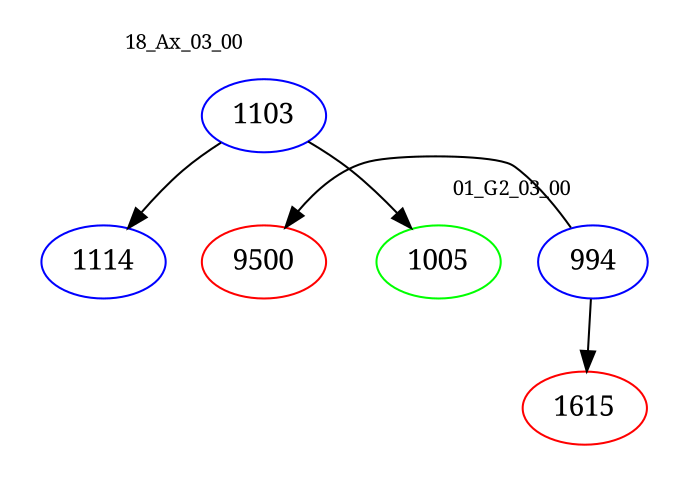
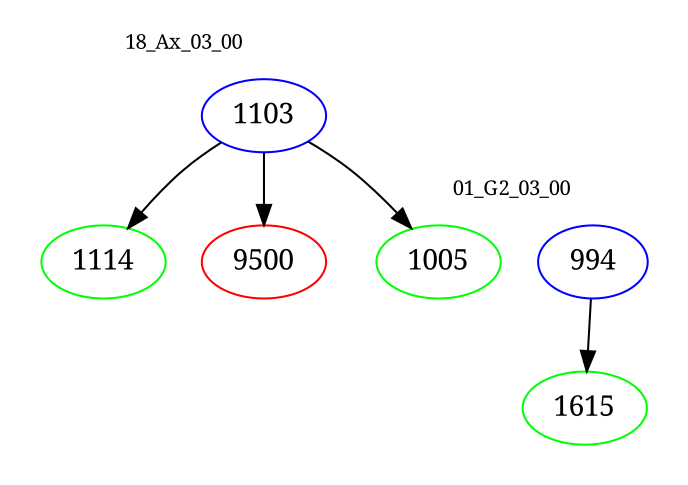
(440, 156) -> (264, 179)
(104, 262) -> (104, 262)
(585, 408) -> (585, 408)
